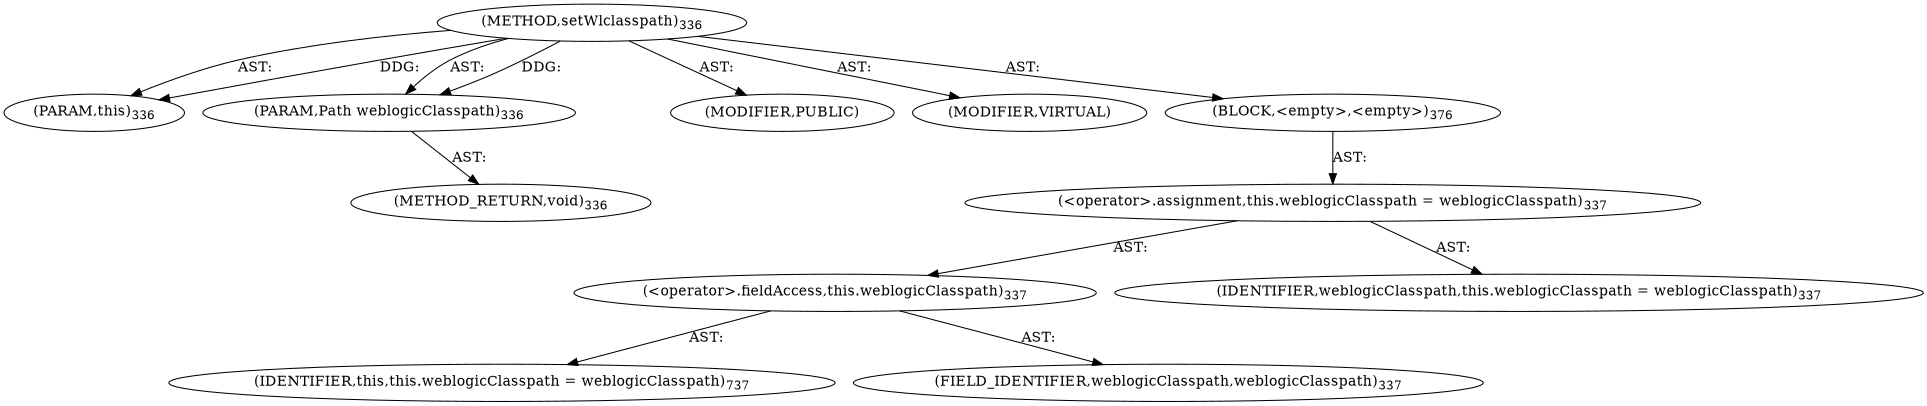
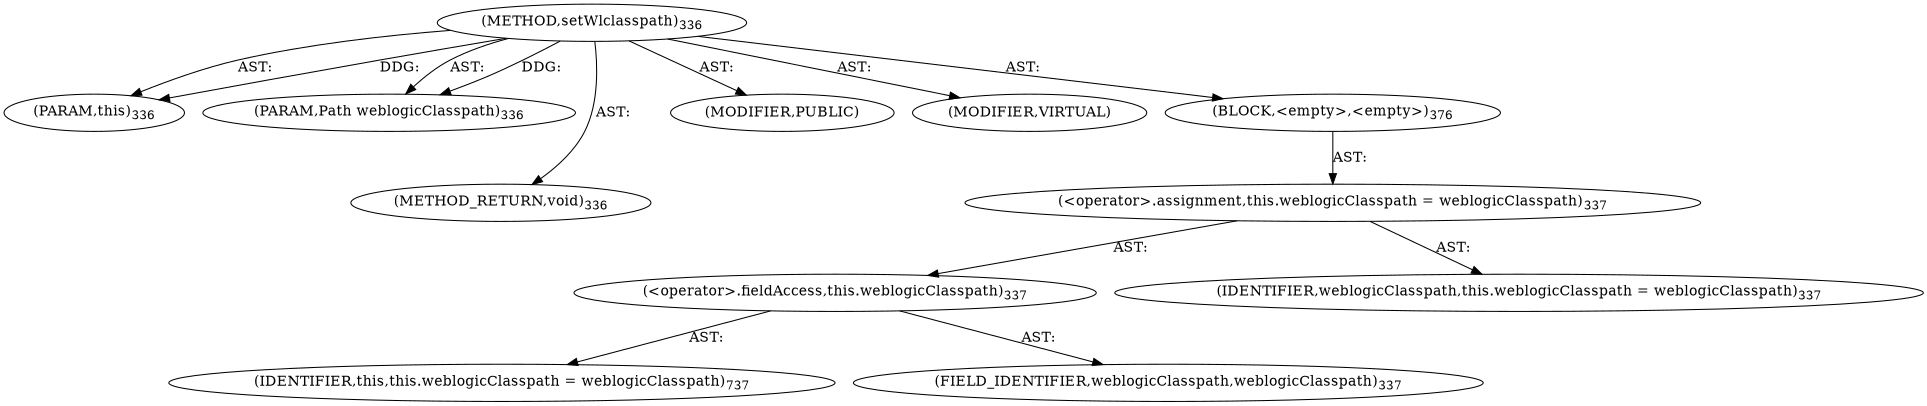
(441, 155) -> (590, 119)
